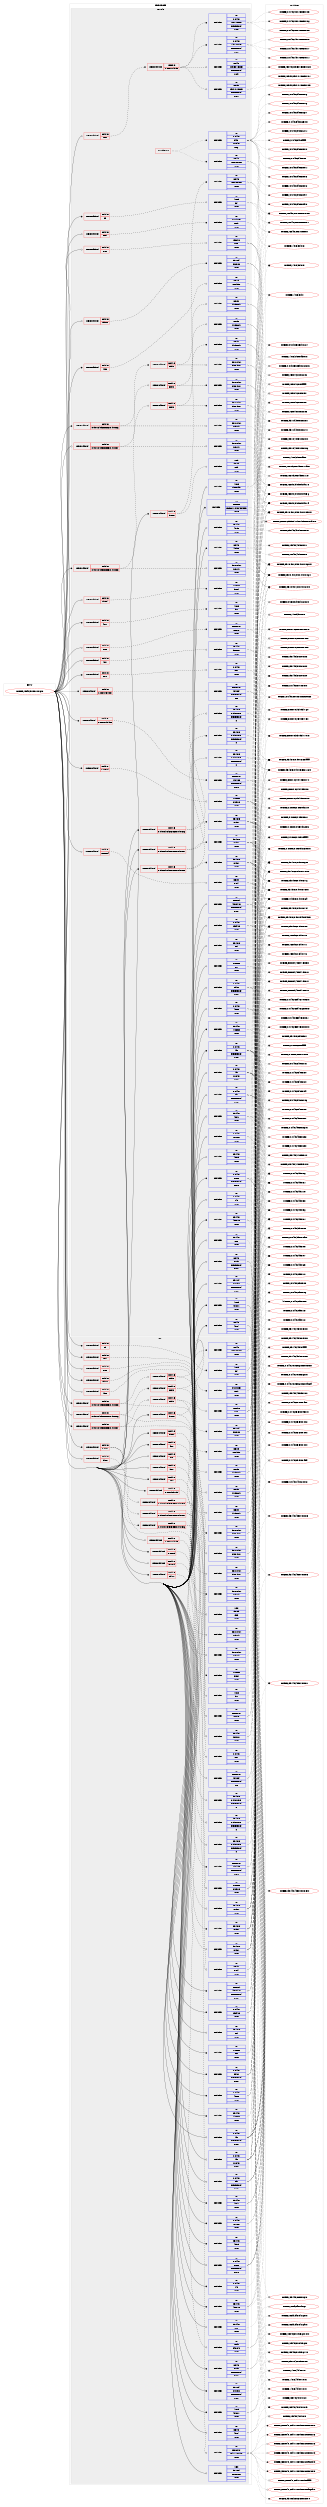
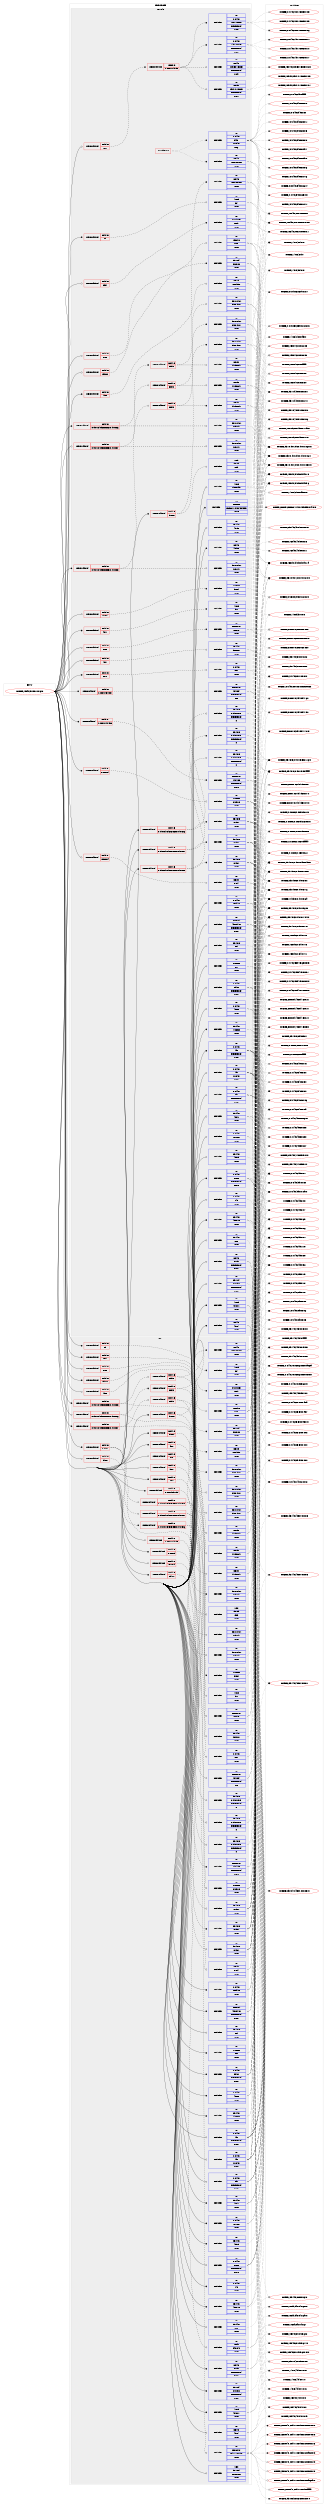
(294, 113) -> (294, 186)
(294, 676) -> none
(294, 1302) -> (294, 1320)
(294, 1891) -> (294, 1891)
